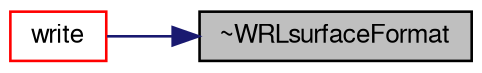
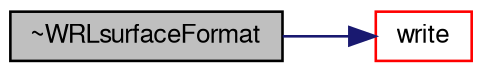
(140, 36) -> (316, 36)
